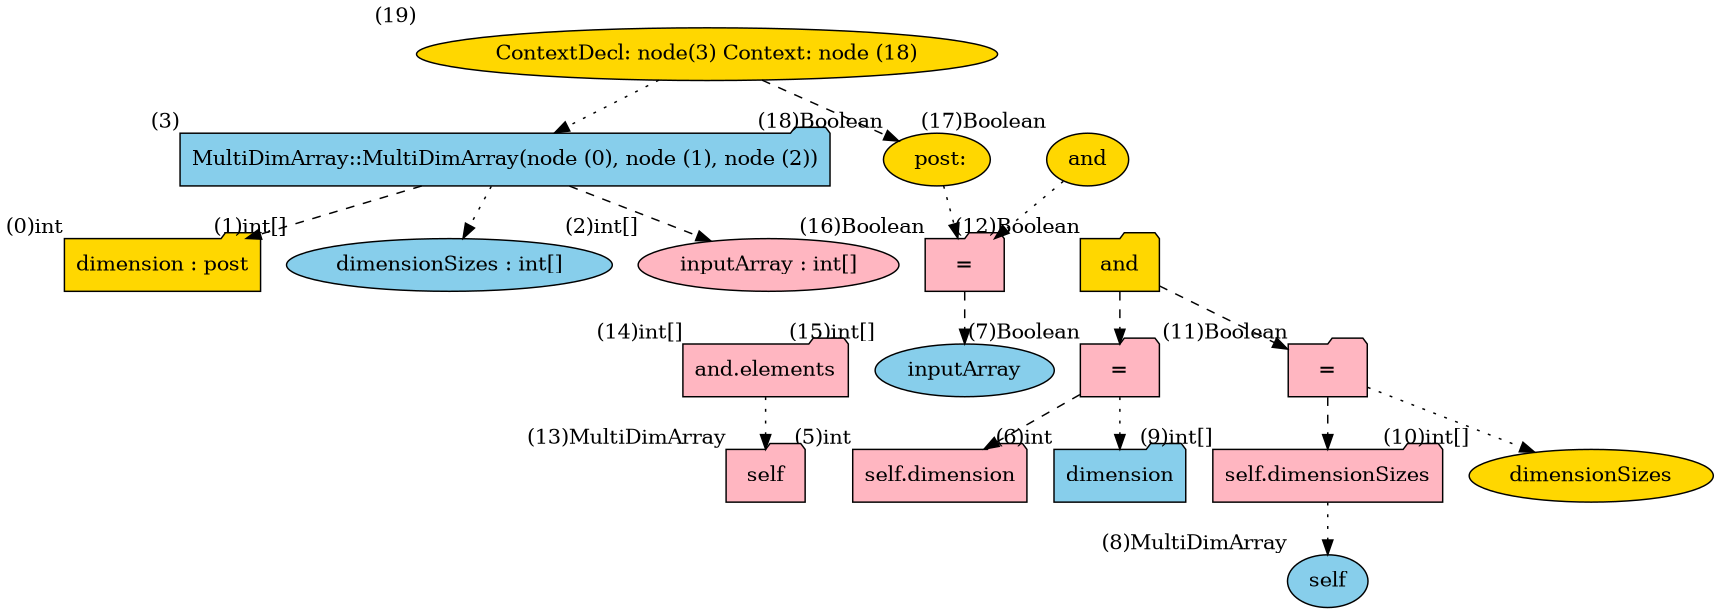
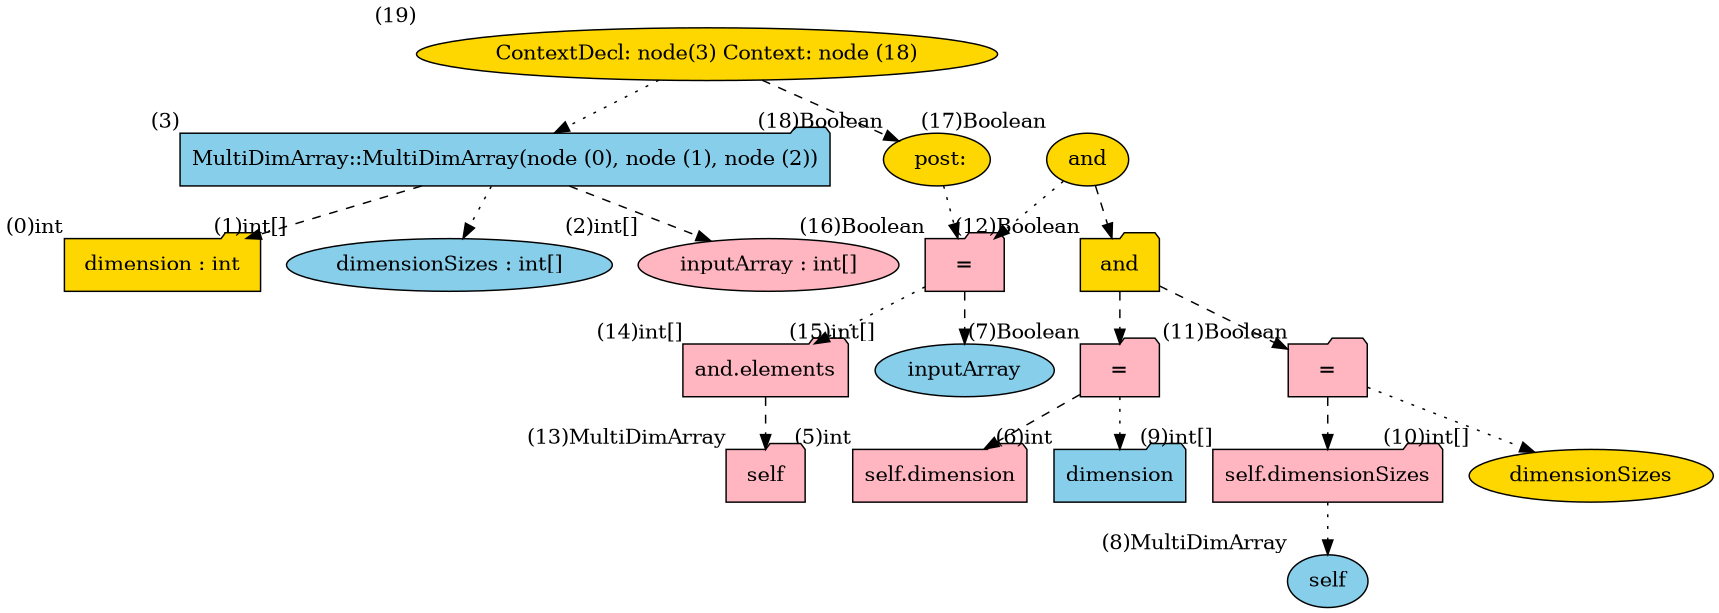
none -> (1101, 205)
(162, 265) -> (162, 265)
none -> (876, 312)
(766, 416) -> (766, 416)
